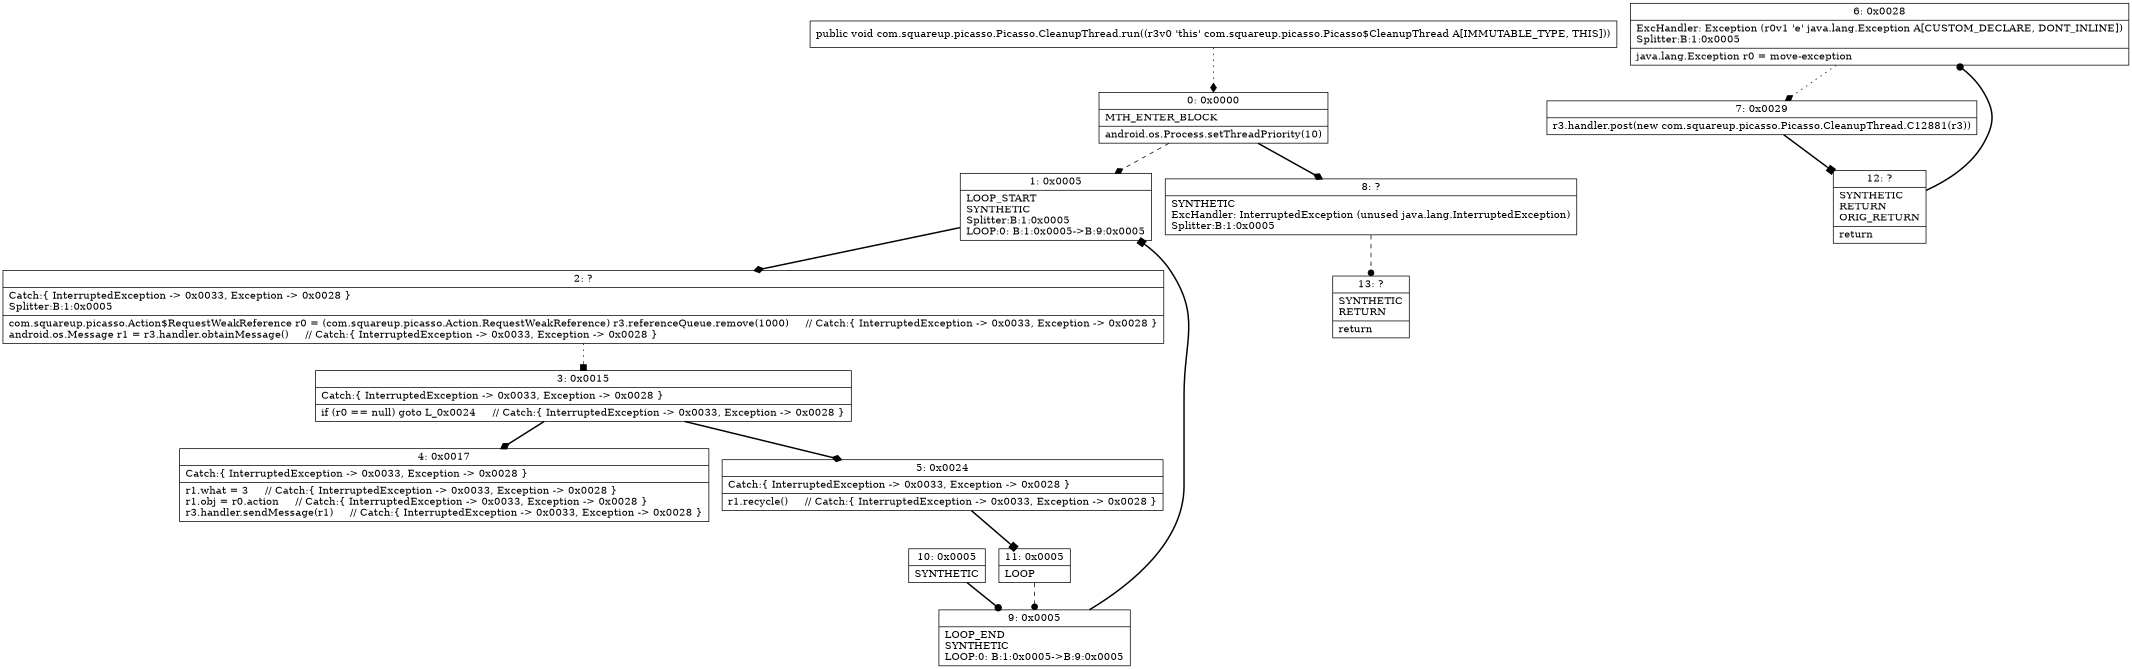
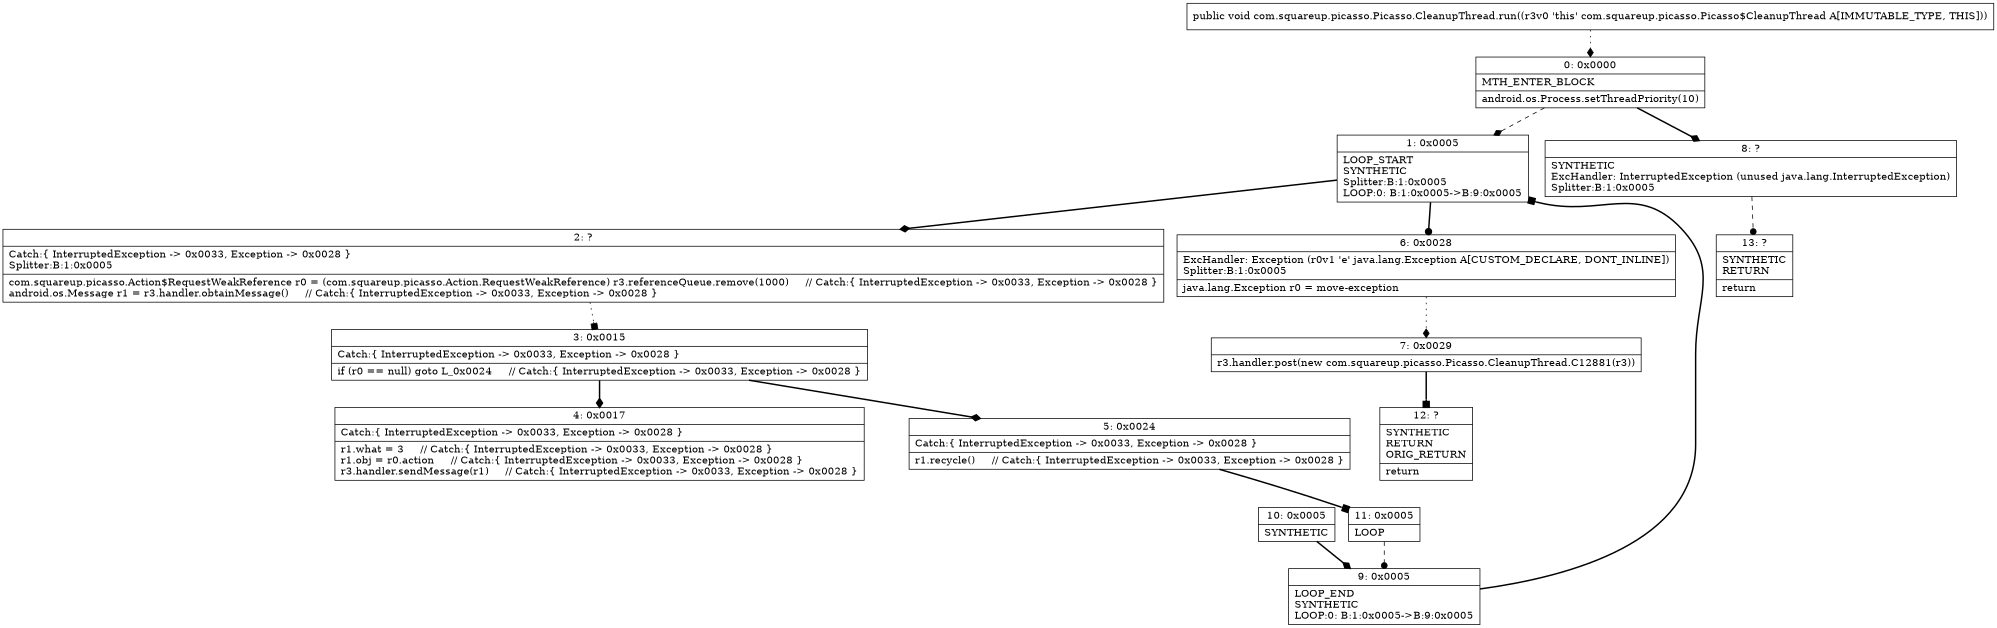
(1986, 139) -> (1430, 215)
(981, 594) -> (1330, 552)
